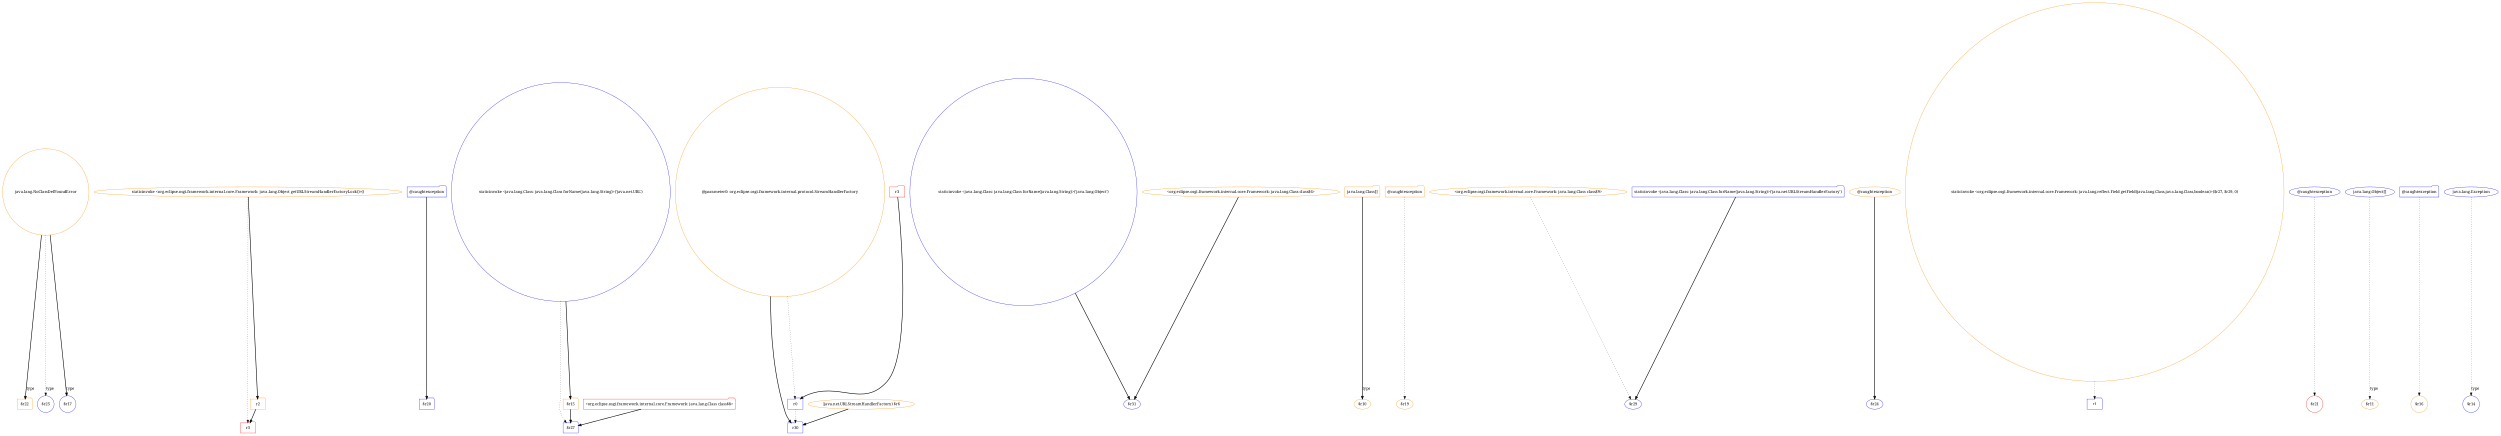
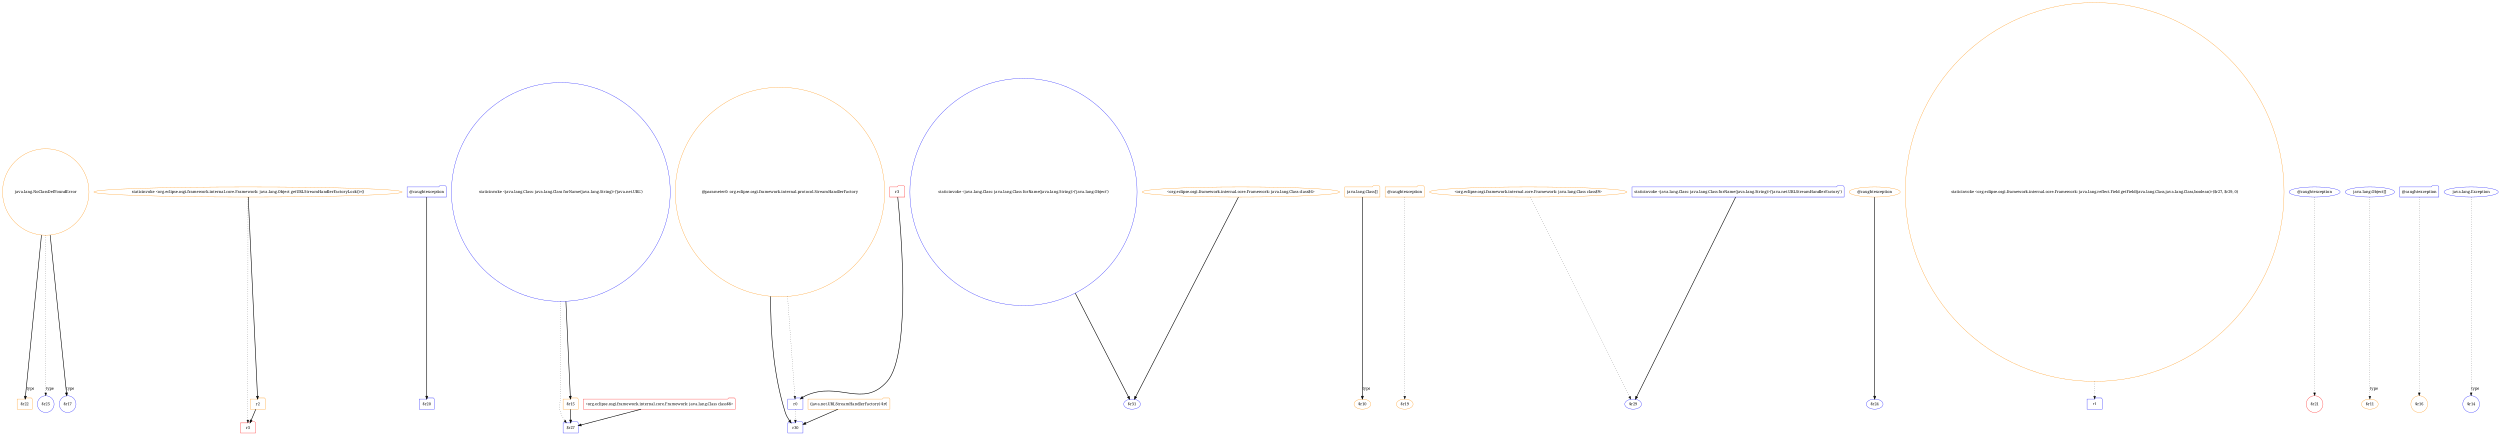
(861, 404) -> (849, 404)
